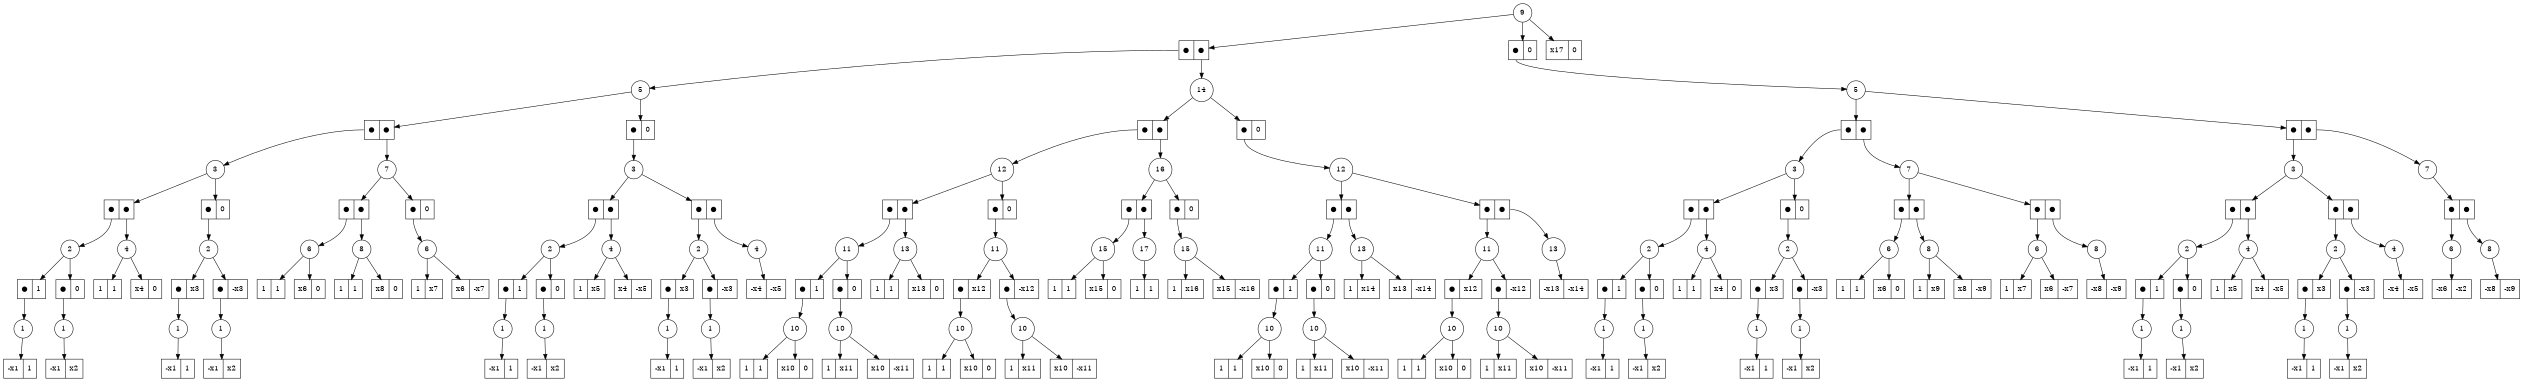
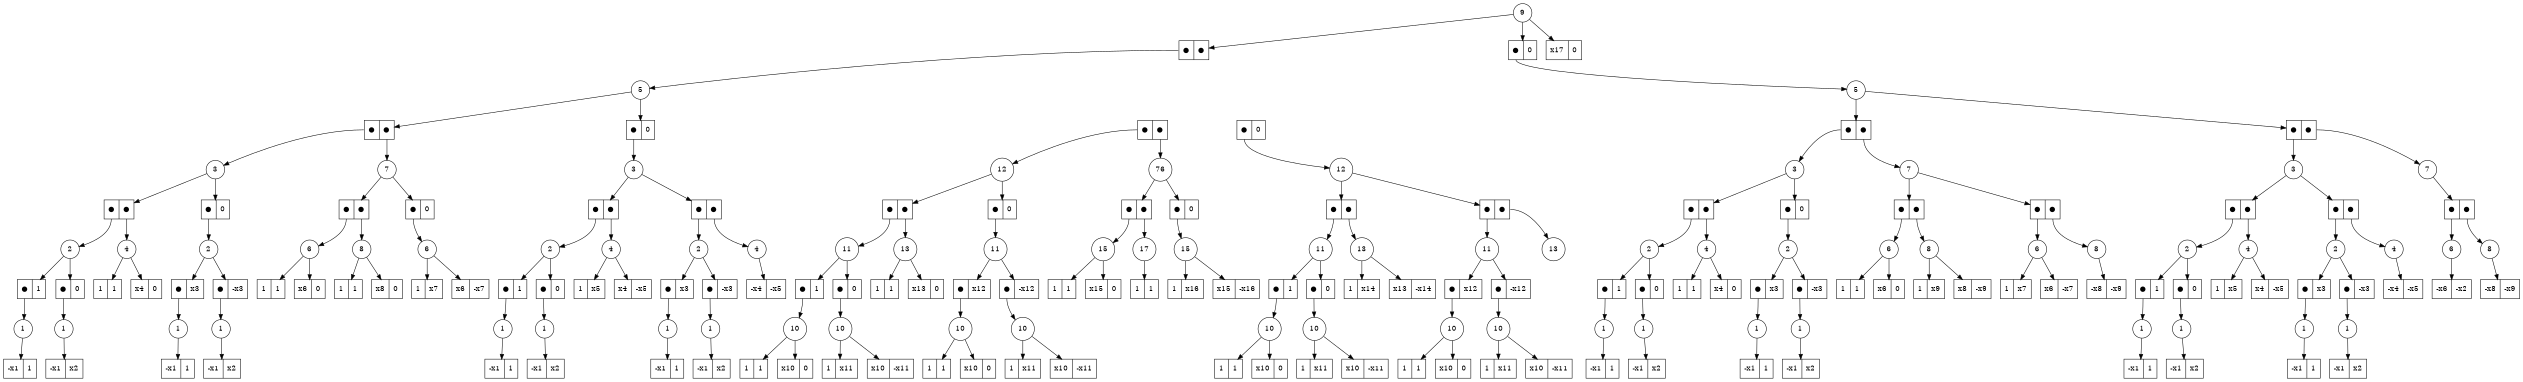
(1202, 90) -> none
(1160, 170) -> (1160, 170)
(1564, 289) -> none
